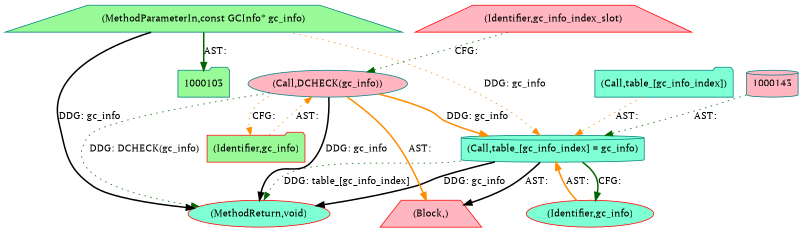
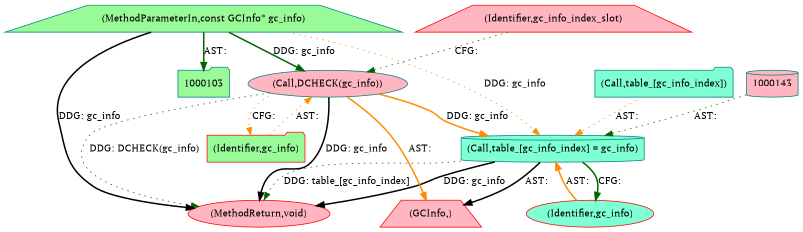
none -> (263, 50)
(259, 214) -> (259, 214)
(431, 214) -> (431, 214)
